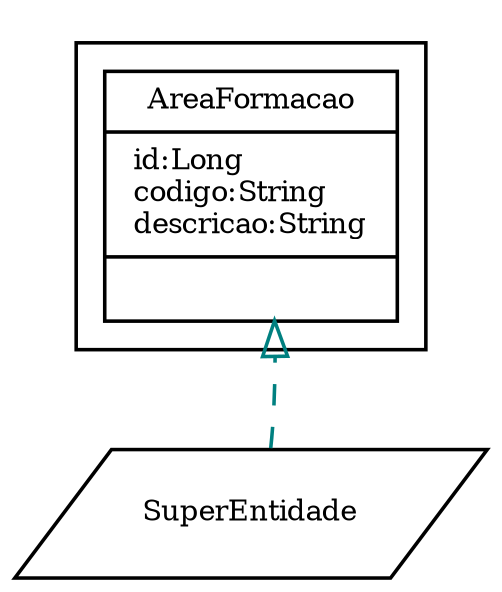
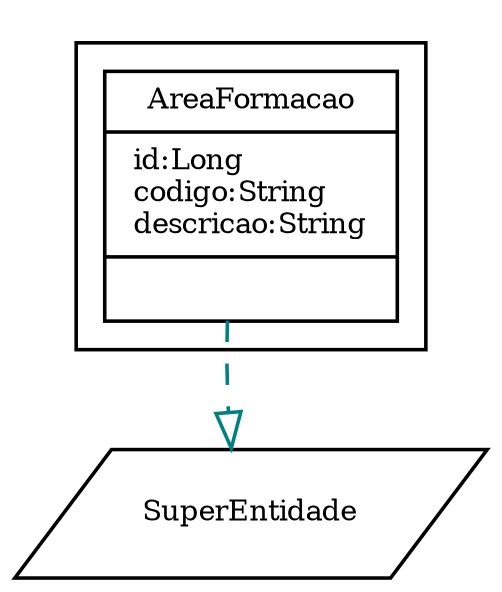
(274, 403) -> (227, 373)
